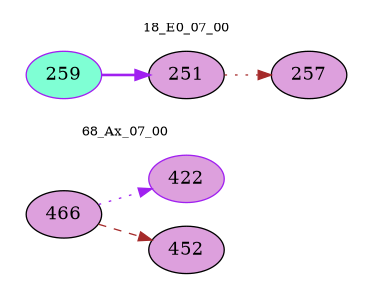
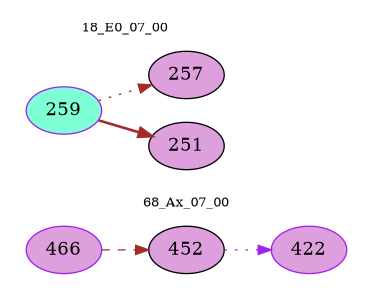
(119, 75) -> (119, 126)
(241, 75) -> (119, 95)
(119, 199) -> (241, 250)
(64, 214) -> (64, 250)
